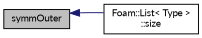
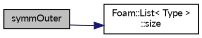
(92, 13) -> (82, 25)
